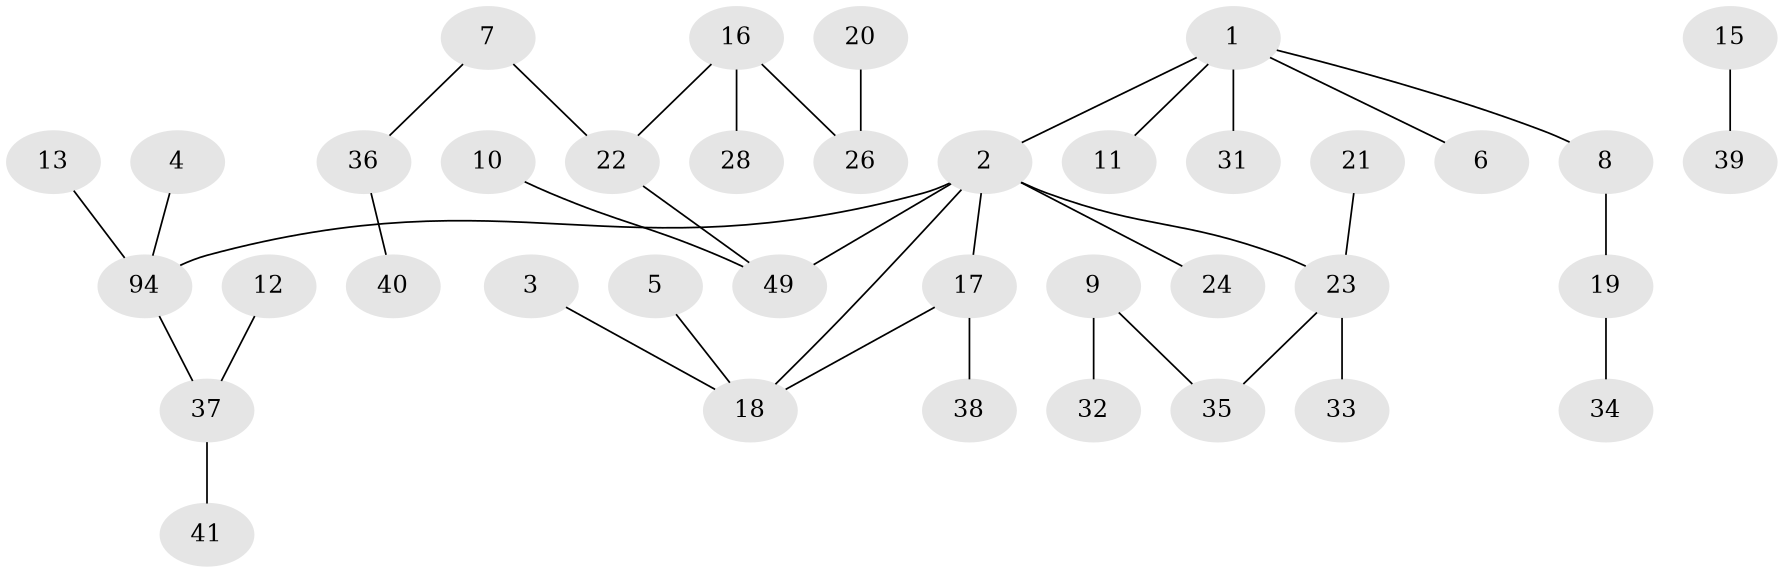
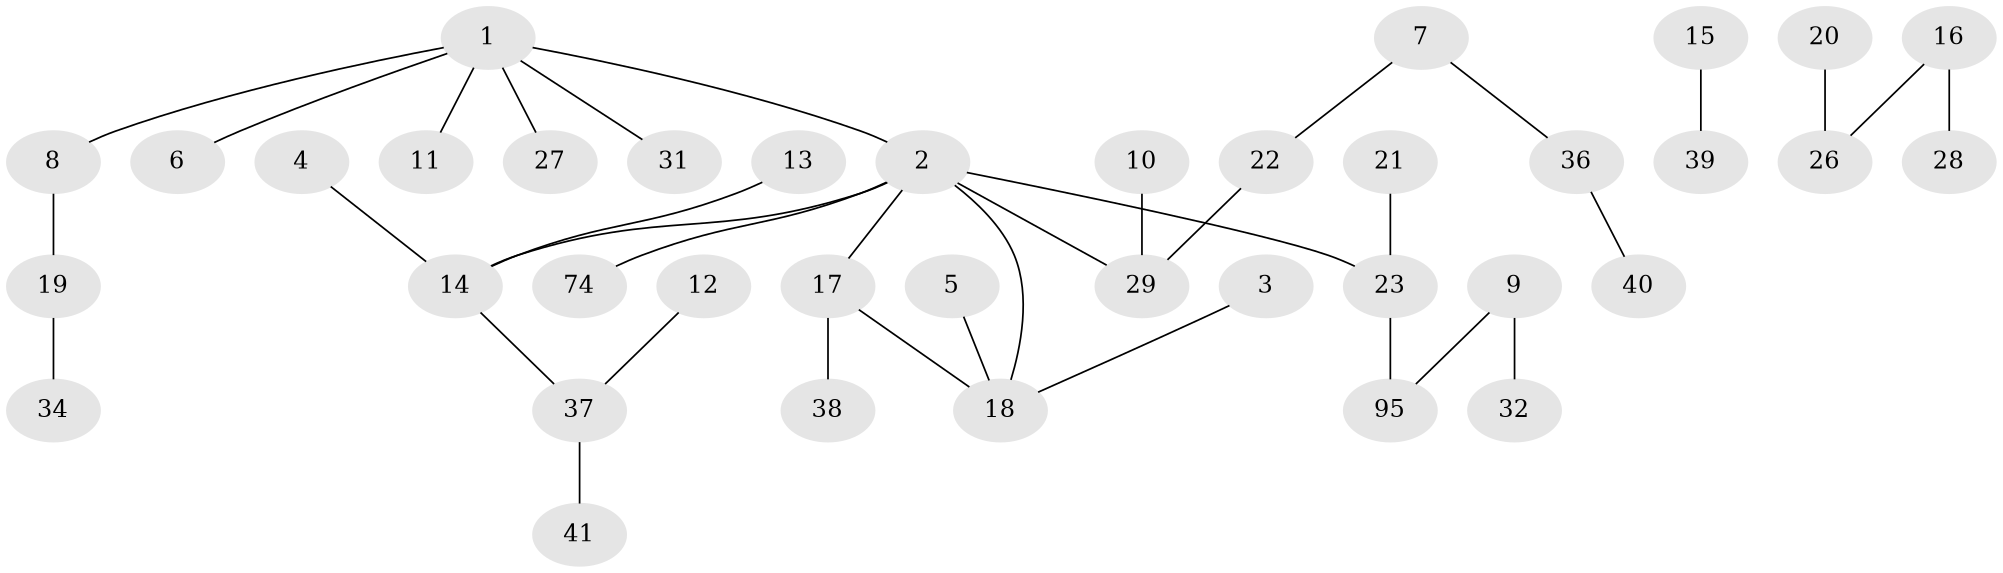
(675, 100) -> none
none -> (550, 162)
(145, 286) -> (455, 286)
(780, 286) -> (1142, 286)
(1218, 286) -> (580, 286)
(1218, 411) -> (1390, 411)
(1342, 411) -> none
